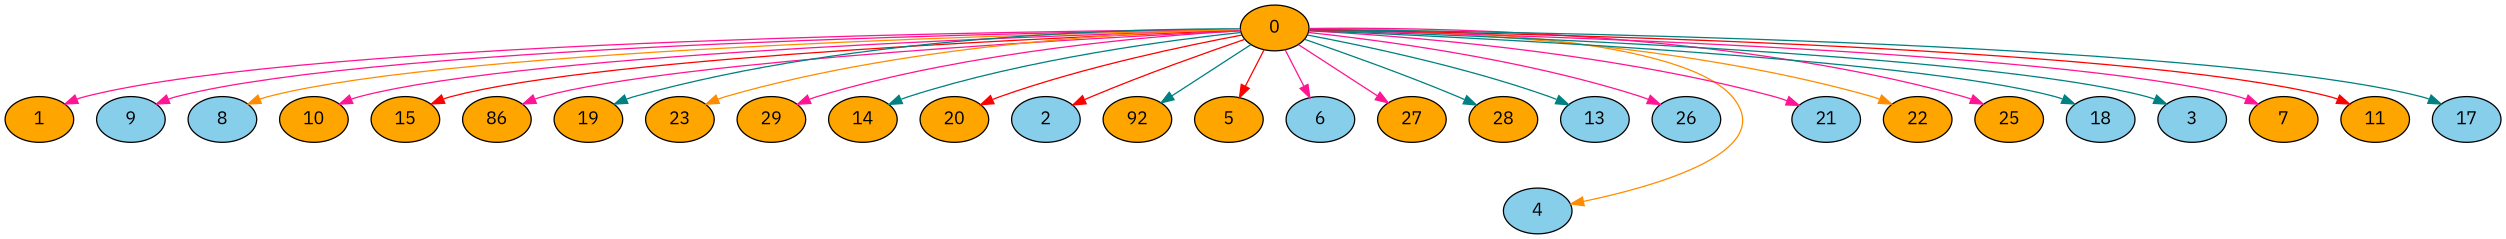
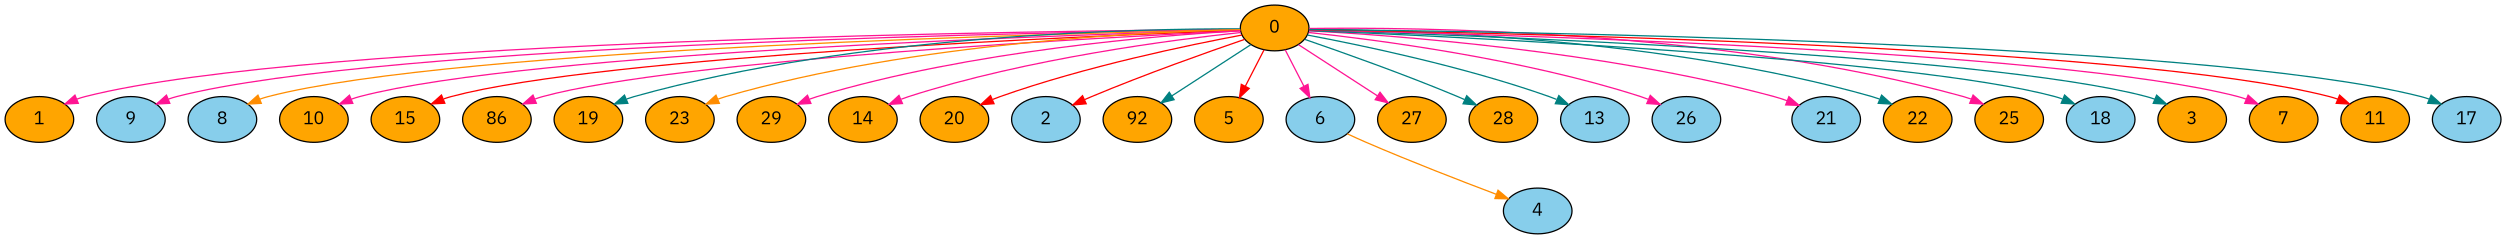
(1069, 58) -> (1069, 58)
(1711, 62) -> (1711, 62)
(1678, 67) -> (1421, 165)
(2192, 119) -> (2192, 119)
